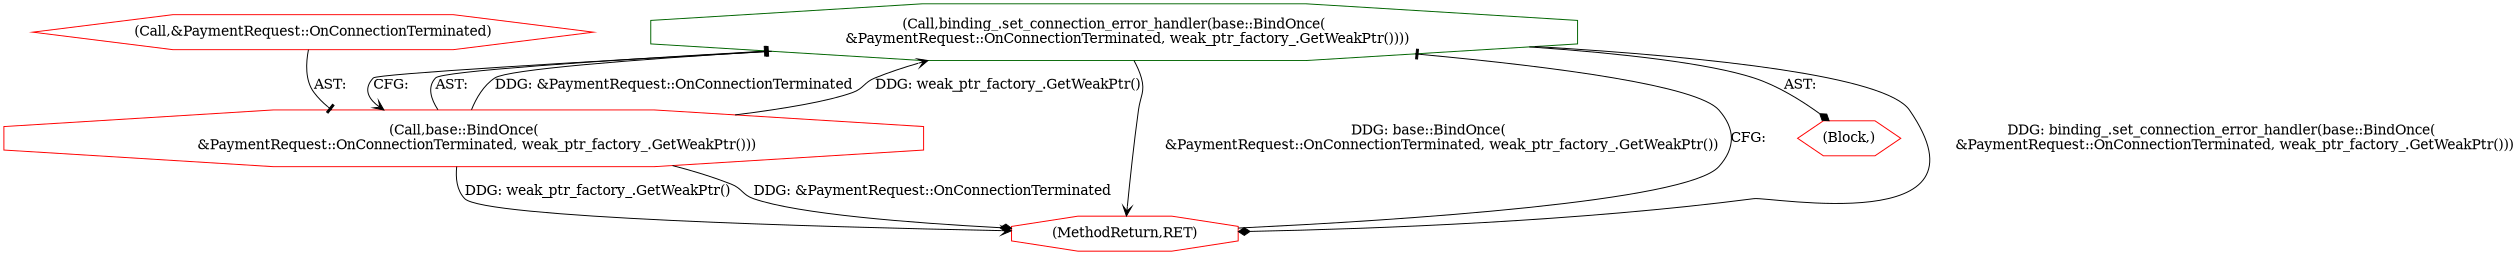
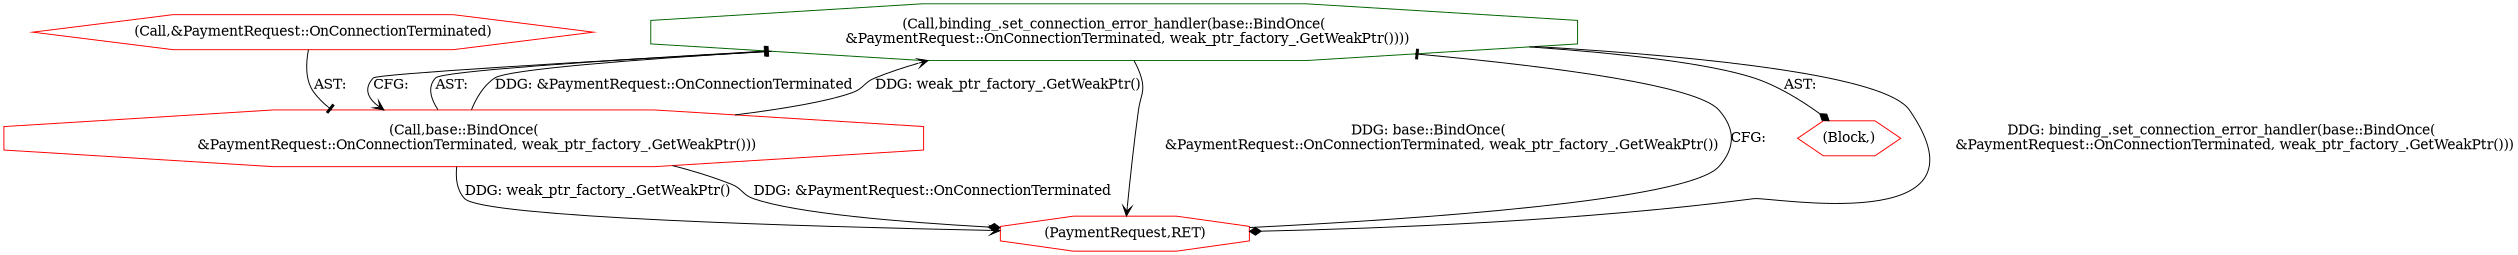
(1125, 234) -> (1125, 234)
